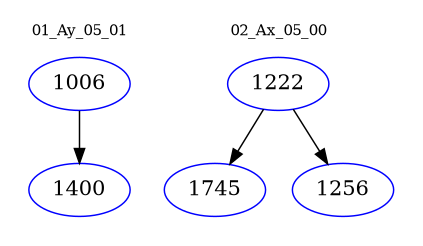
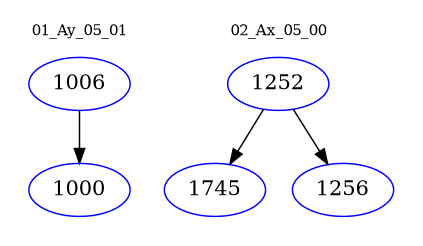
(278, 84) -> (278, 84)
(80, 190) -> (80, 190)
